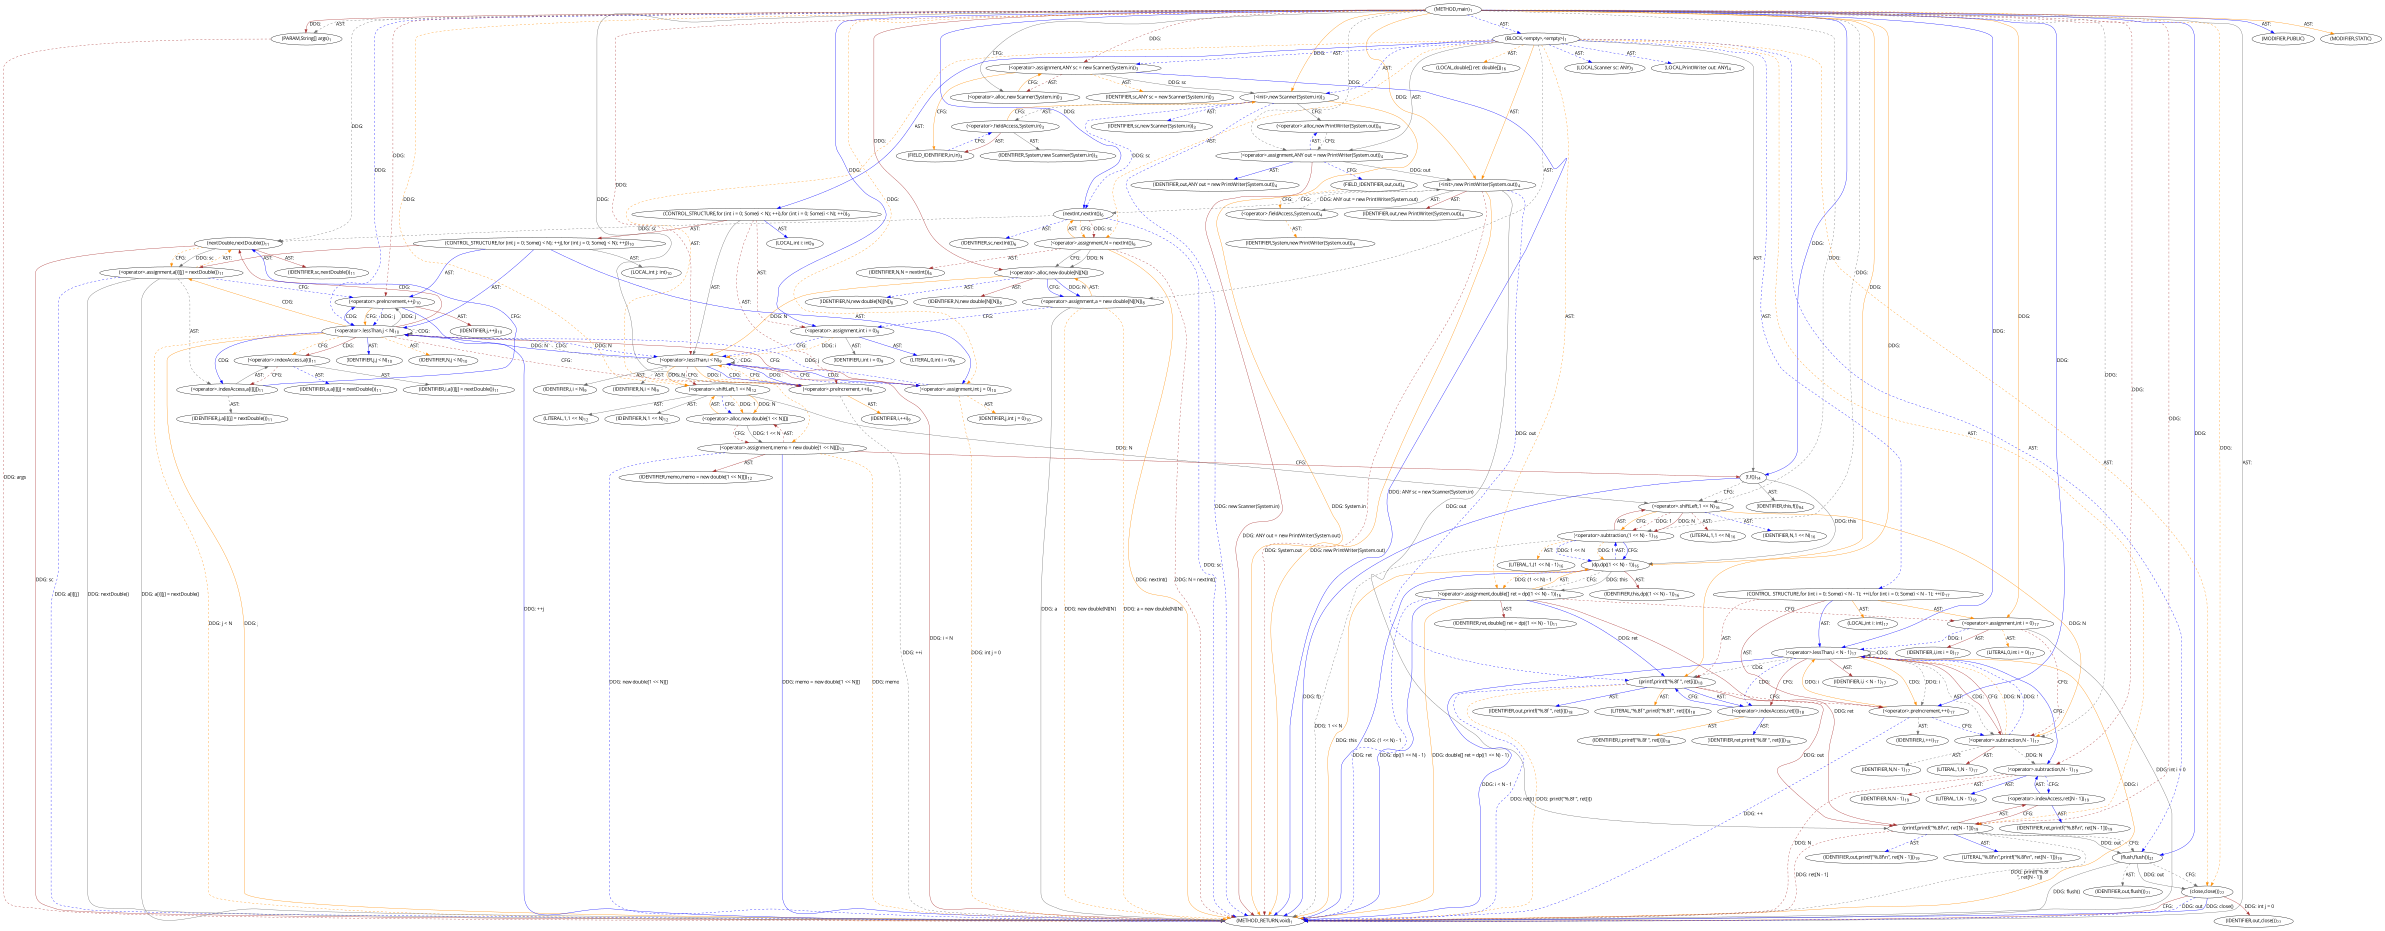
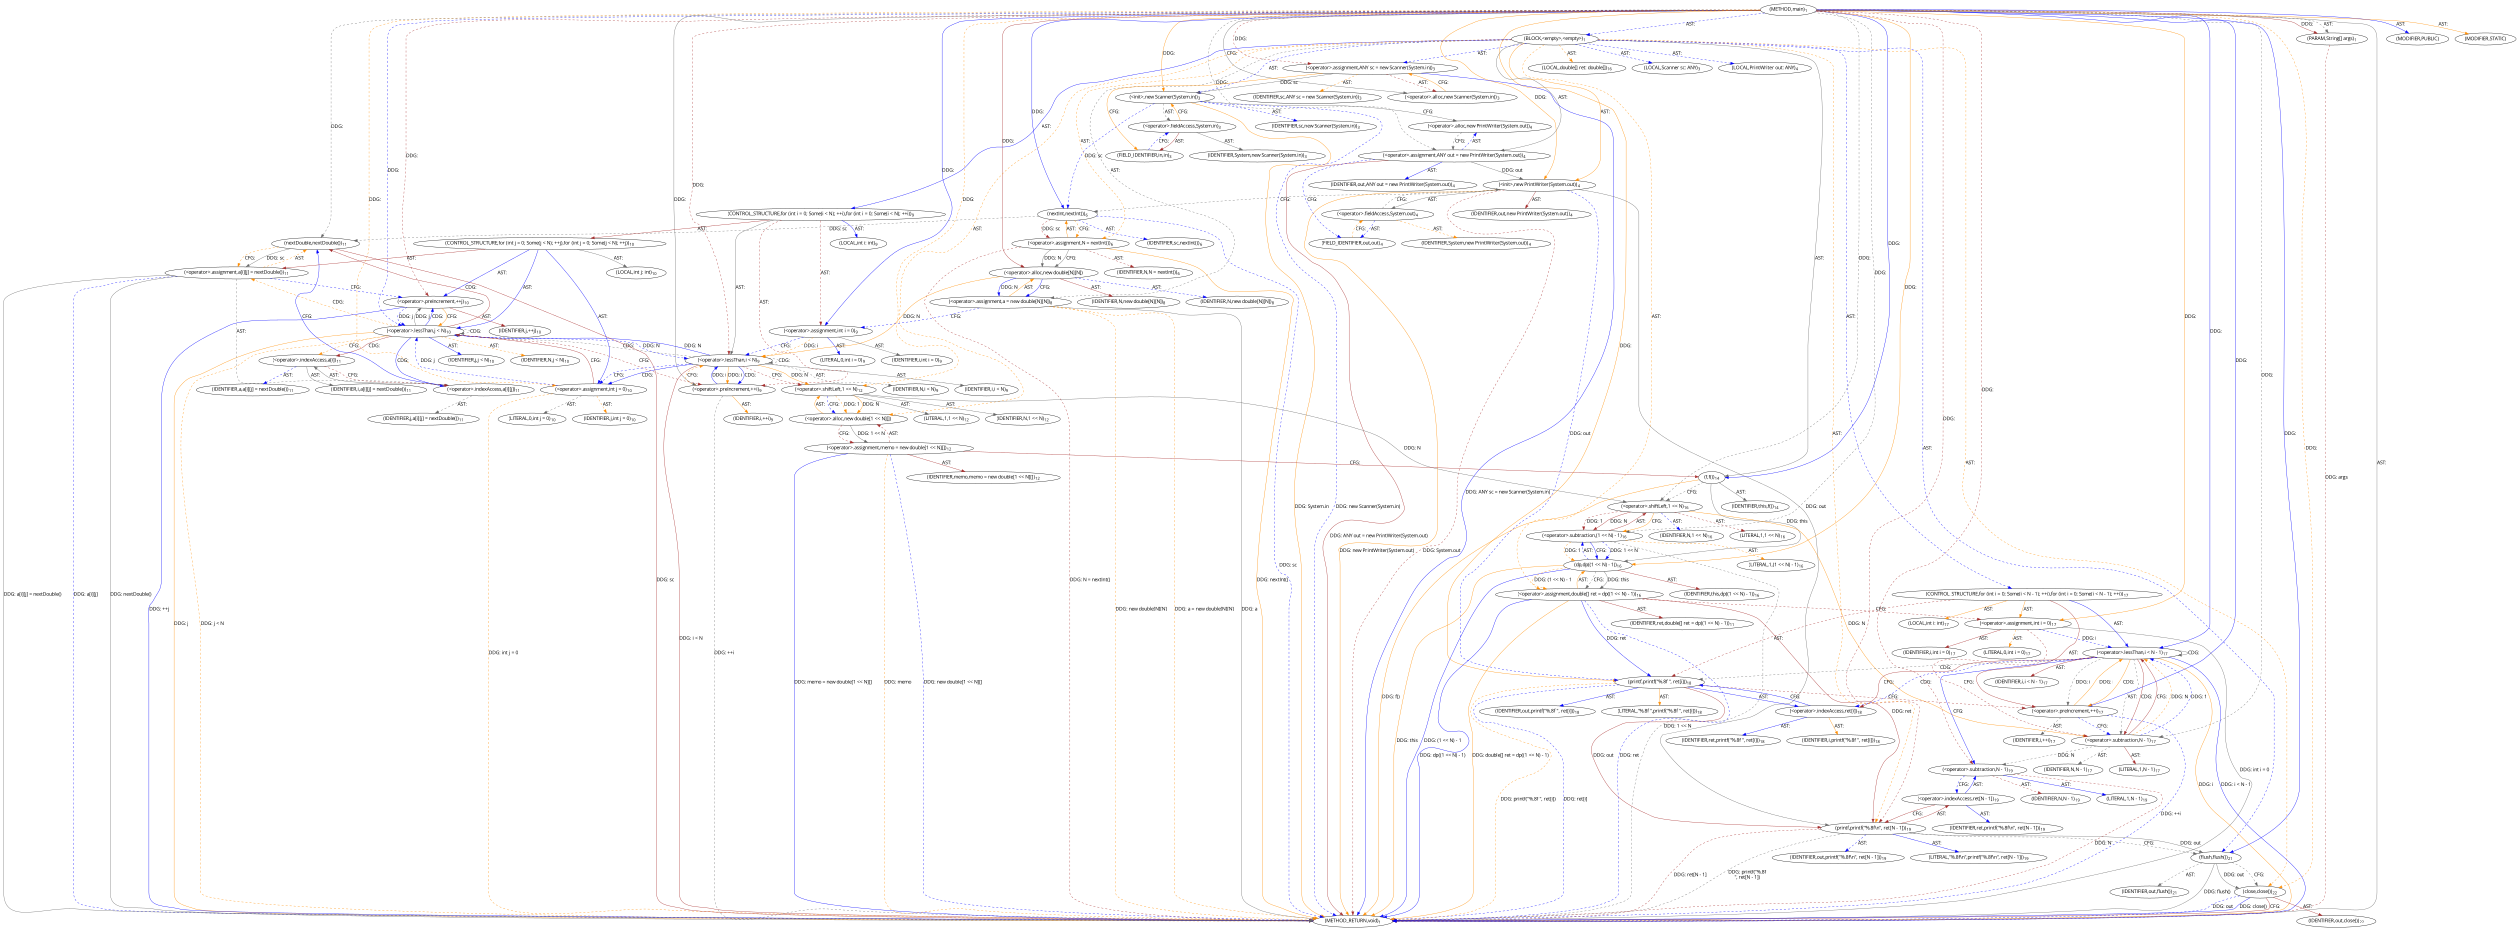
(846, 175) -> (1030, 153)
(1369, 200) -> (1402, 200)
none -> (1370, 229)
(322, 273) -> none
(269, 304) -> (324, 305)
none -> (532, 419)
(1801, 506) -> (1776, 506)
(1373, 566) -> (1416, 606)
(2259, 907) -> (2308, 907)
